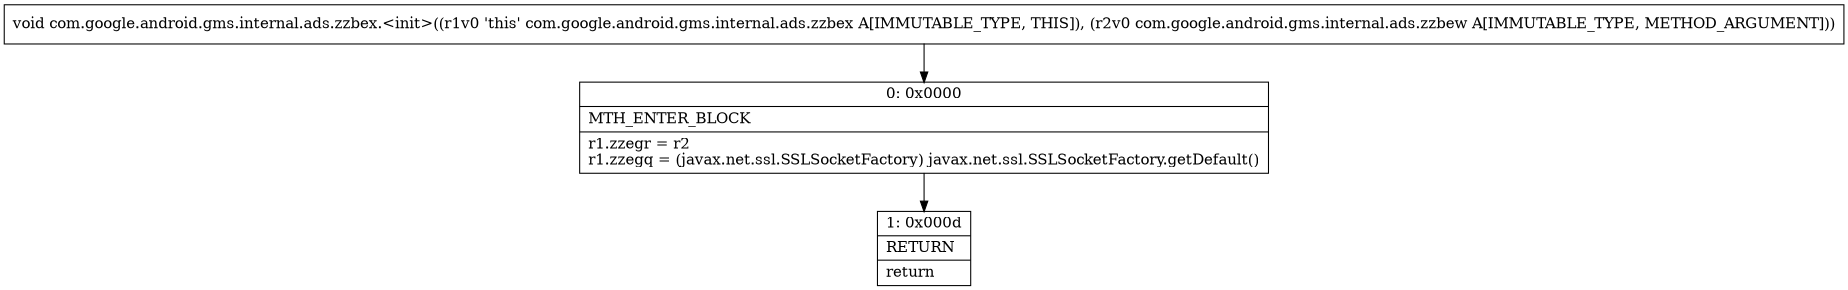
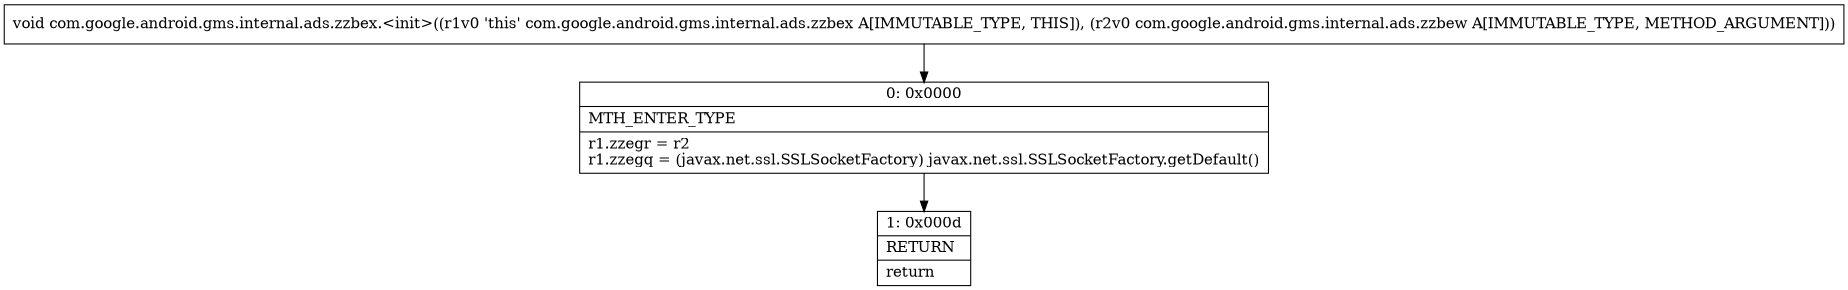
(670, 119) -> (662, 119)
